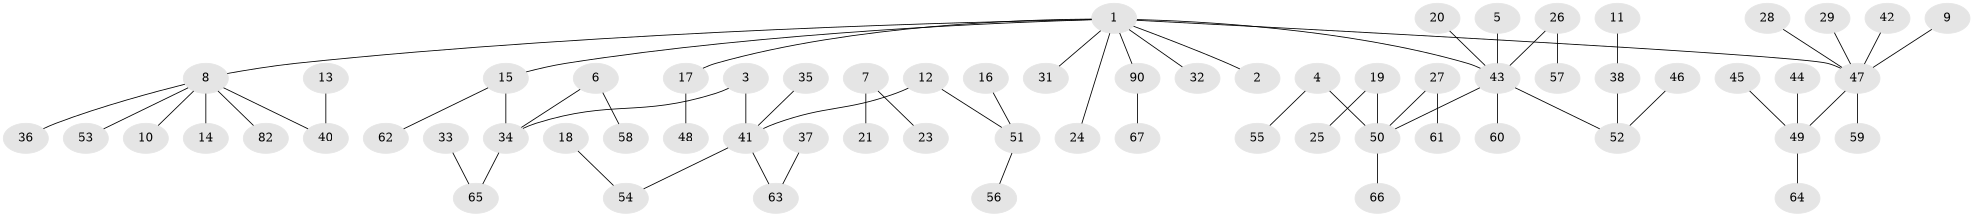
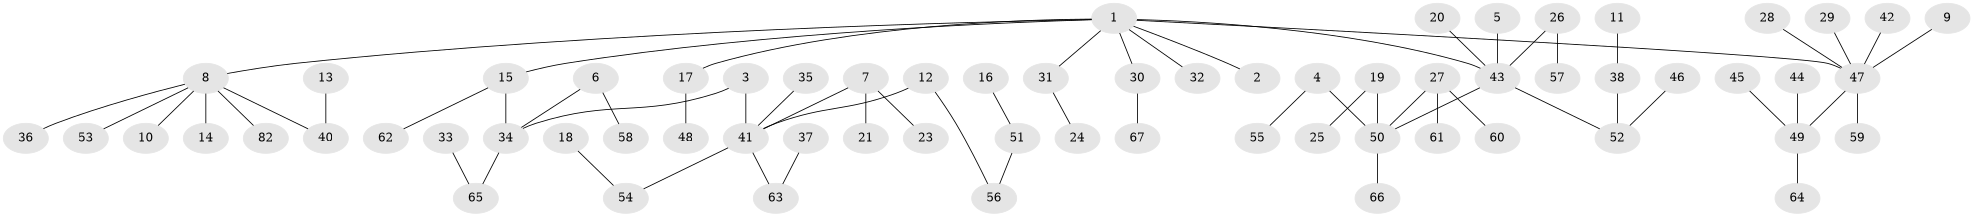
(1096, 78) -> (1062, 108)
(1138, 78) -> (1138, 78)
none -> (806, 108)
(972, 108) -> (964, 137)
(1498, 108) -> (1467, 108)
